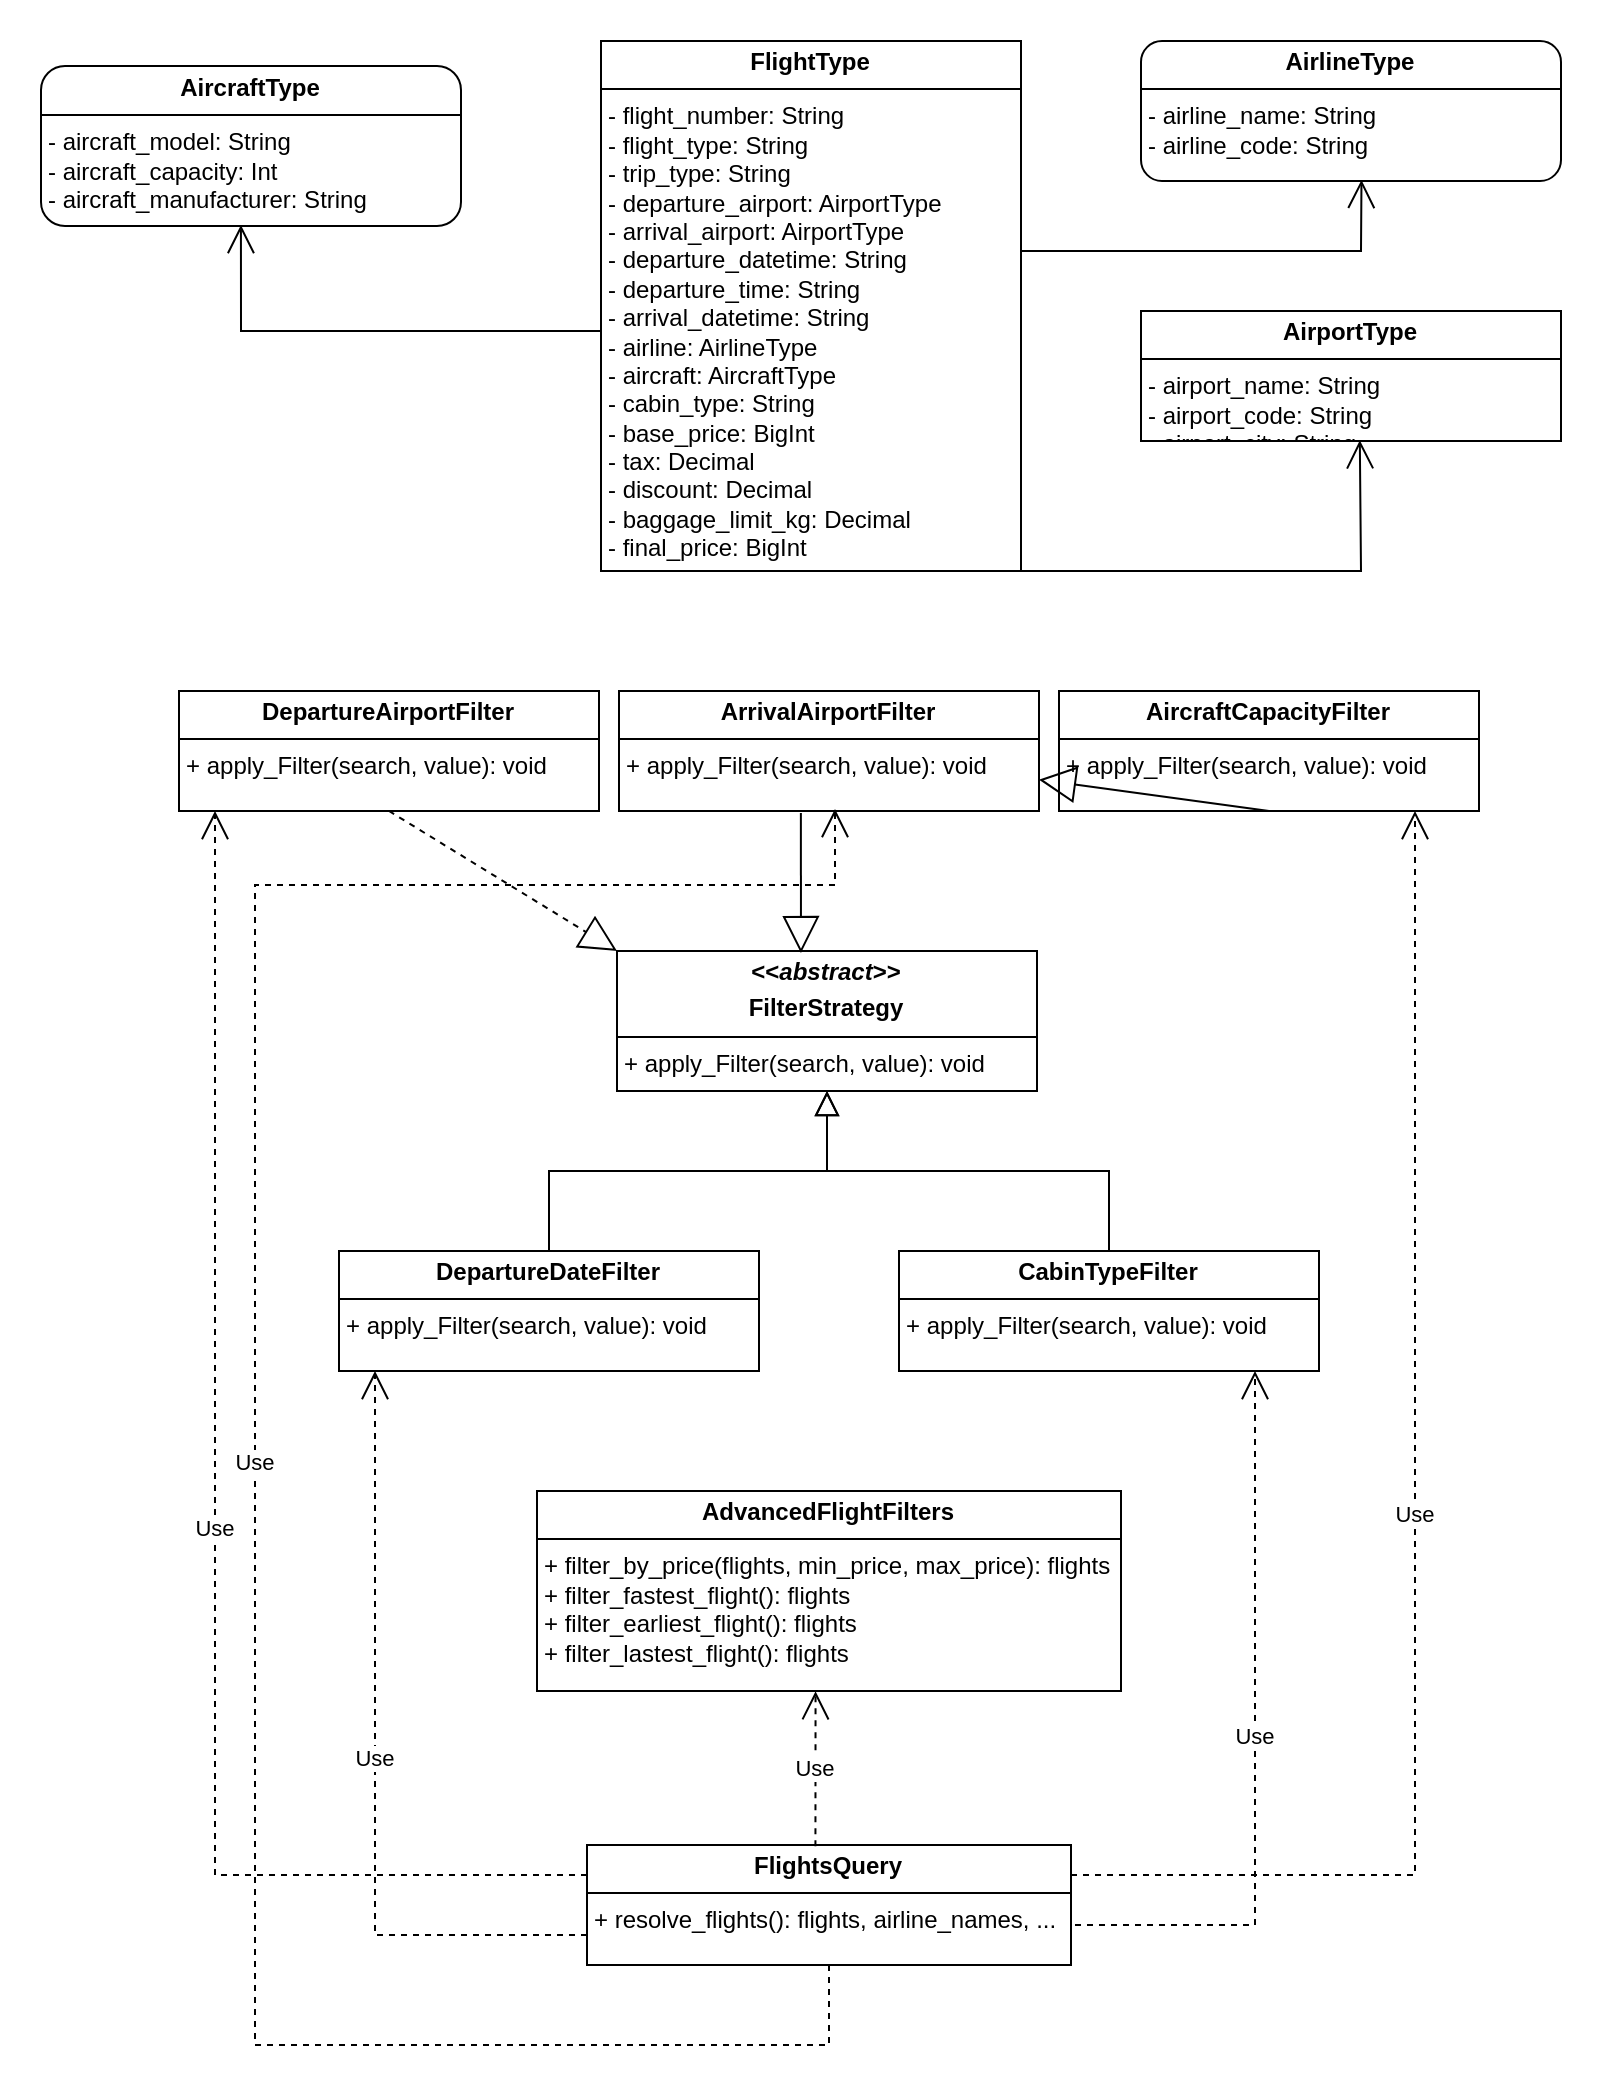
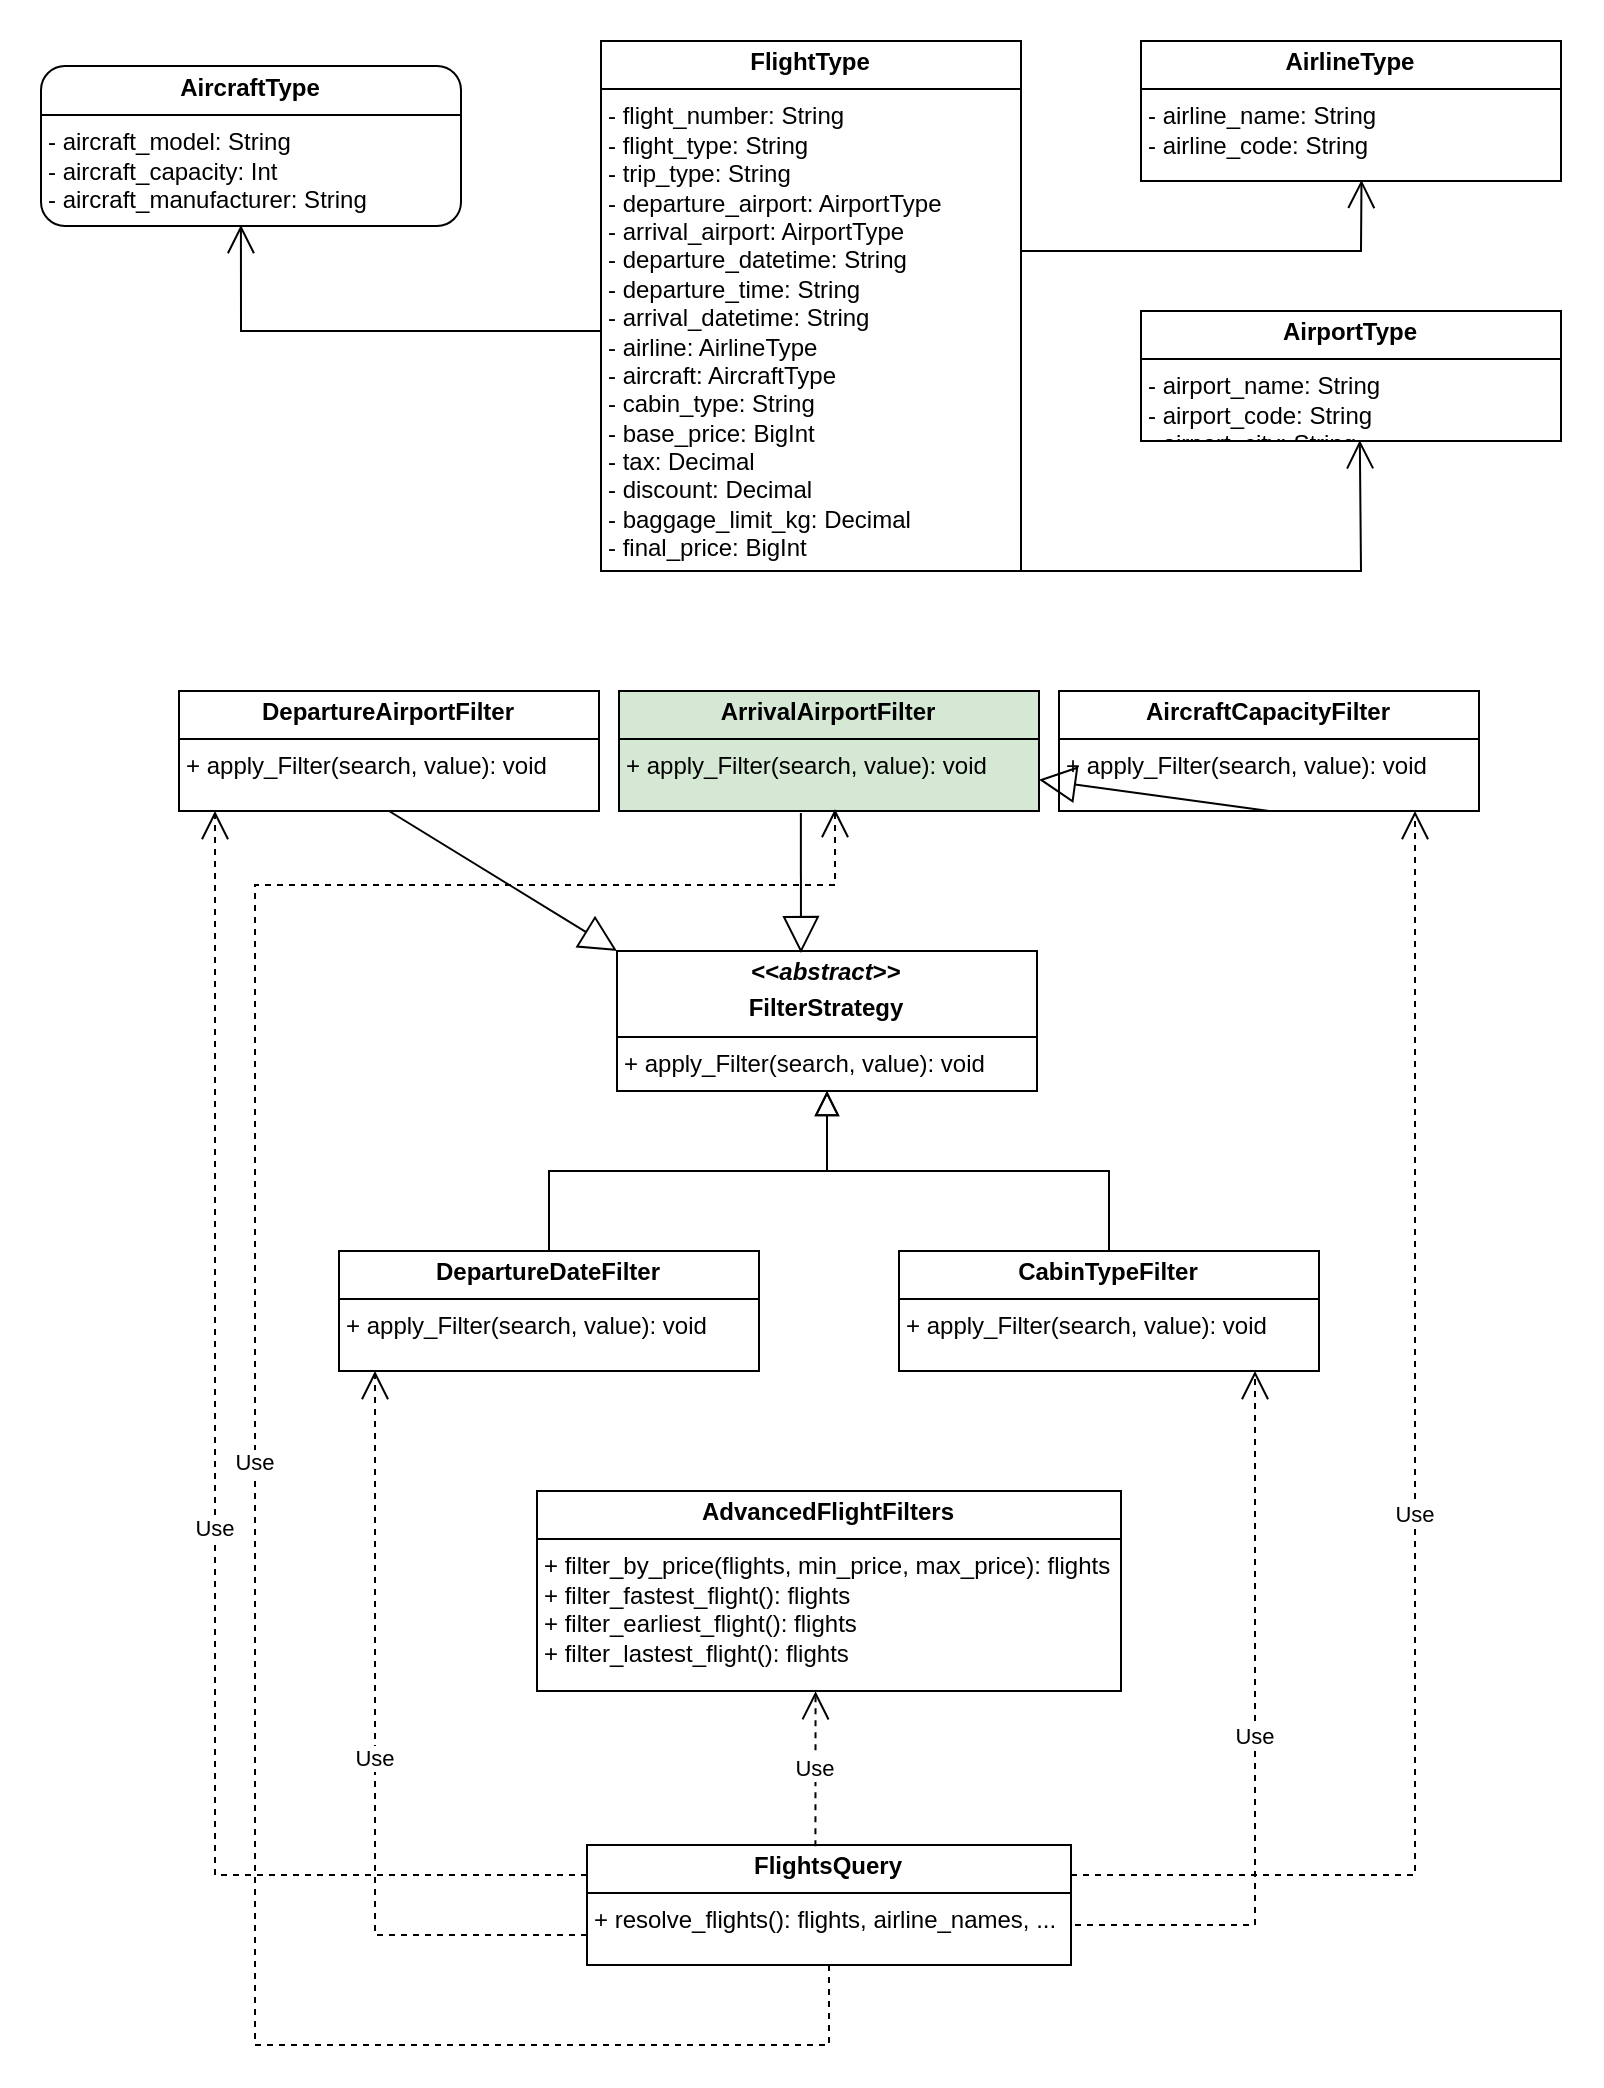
(1351, 111) -> (1351, 111)
(829, 751) -> (829, 751)
(448, 847) -> (448, 847)
